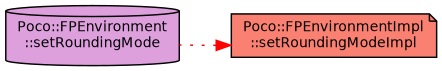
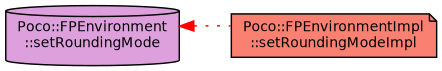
(198, 45) -> (212, 26)
